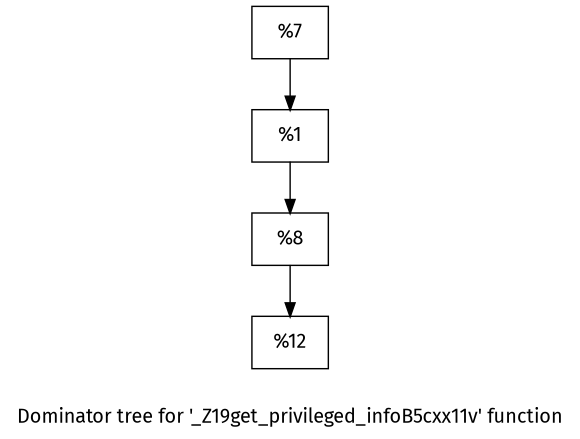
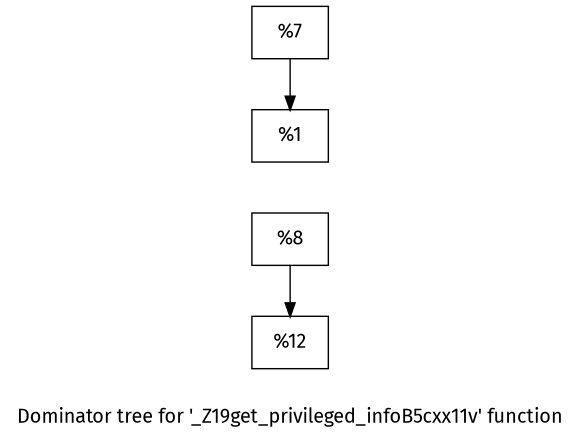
(290, 181) -> none
